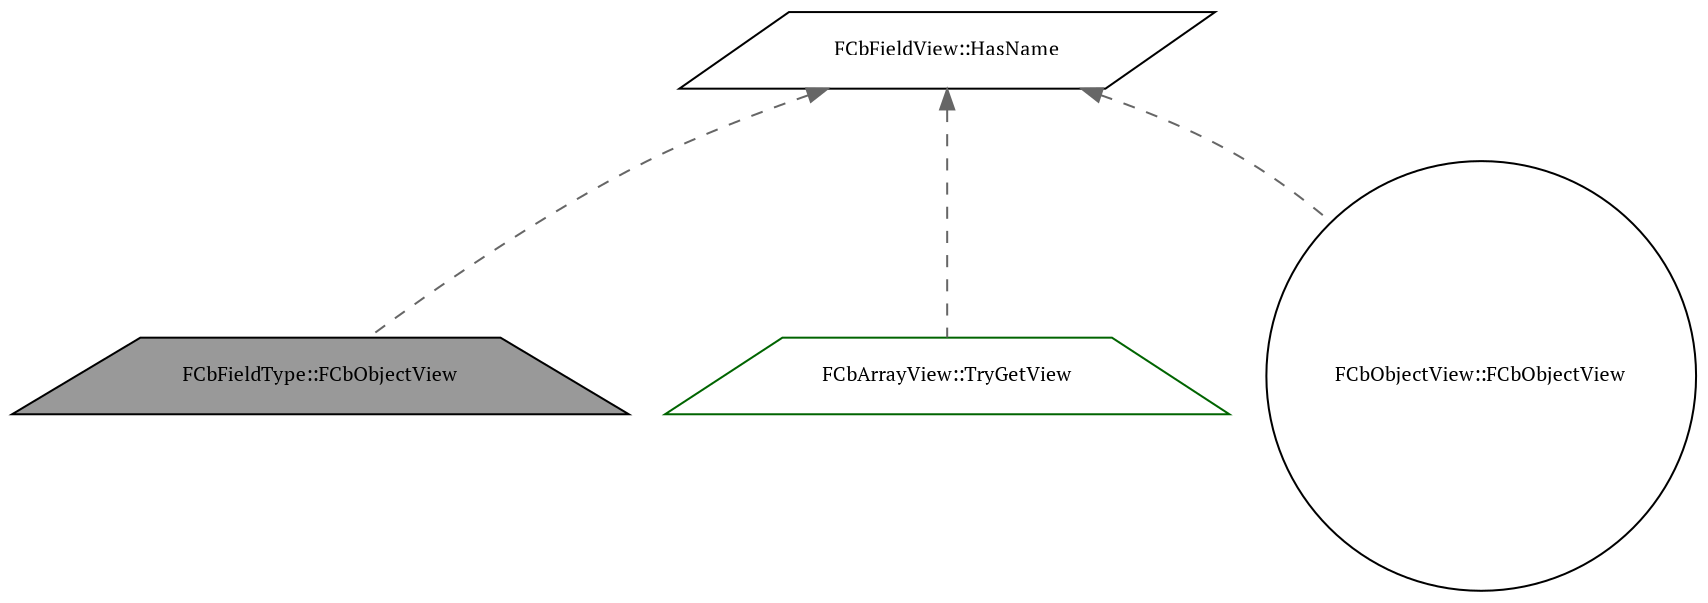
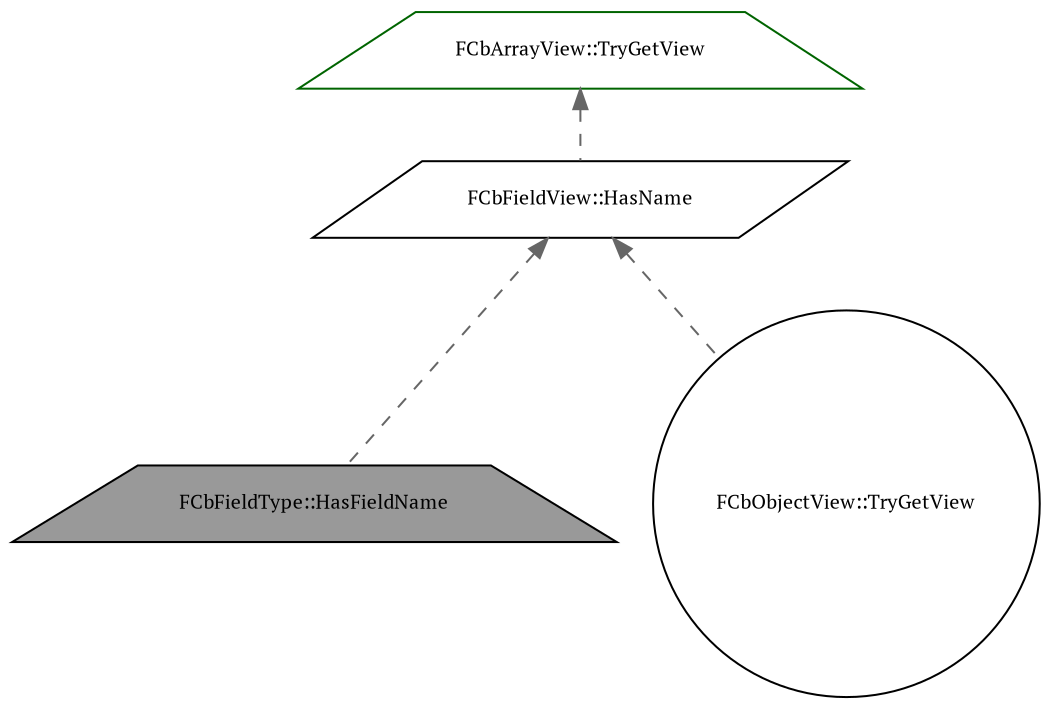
(947, 224) -> (580, 135)
(320, 376) -> (314, 504)
(1481, 376) -> (846, 504)
